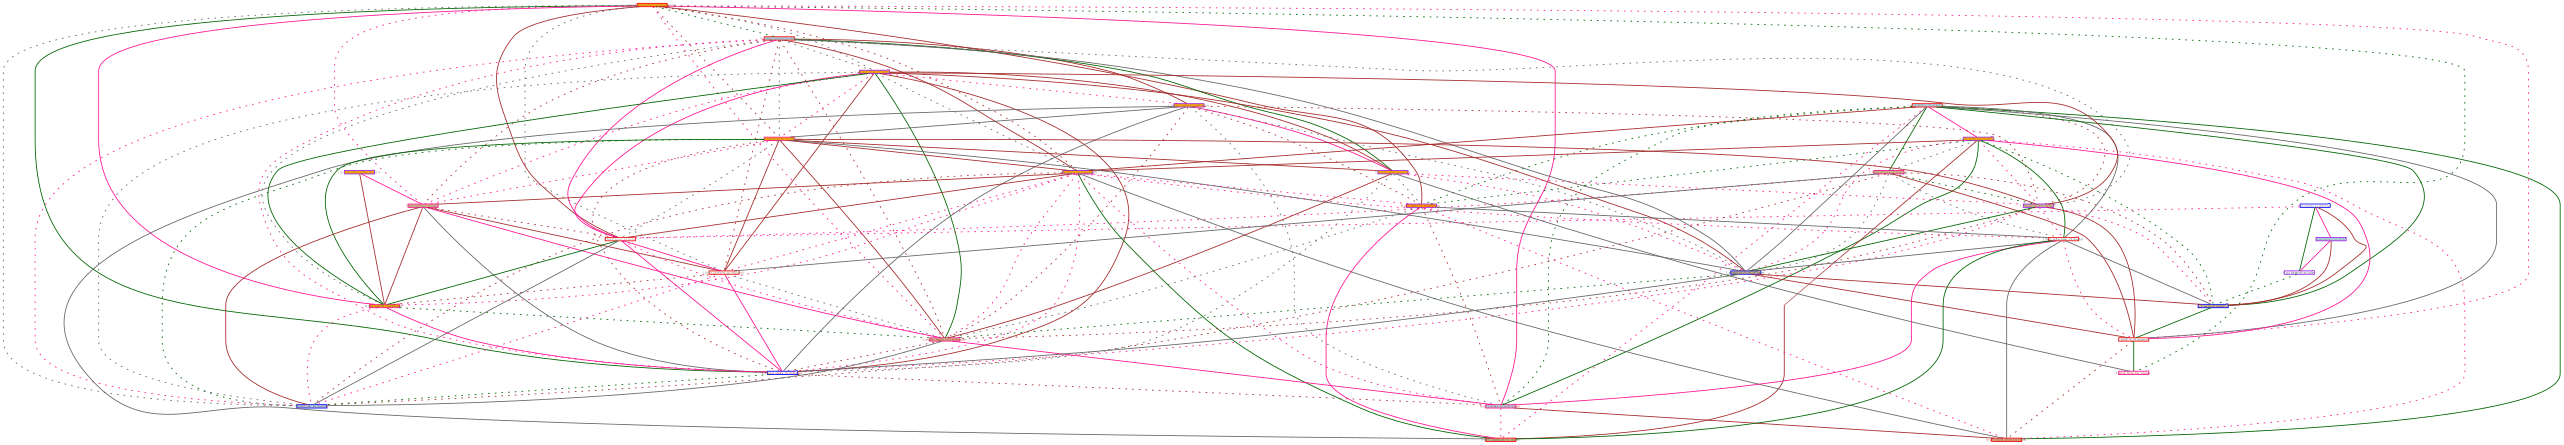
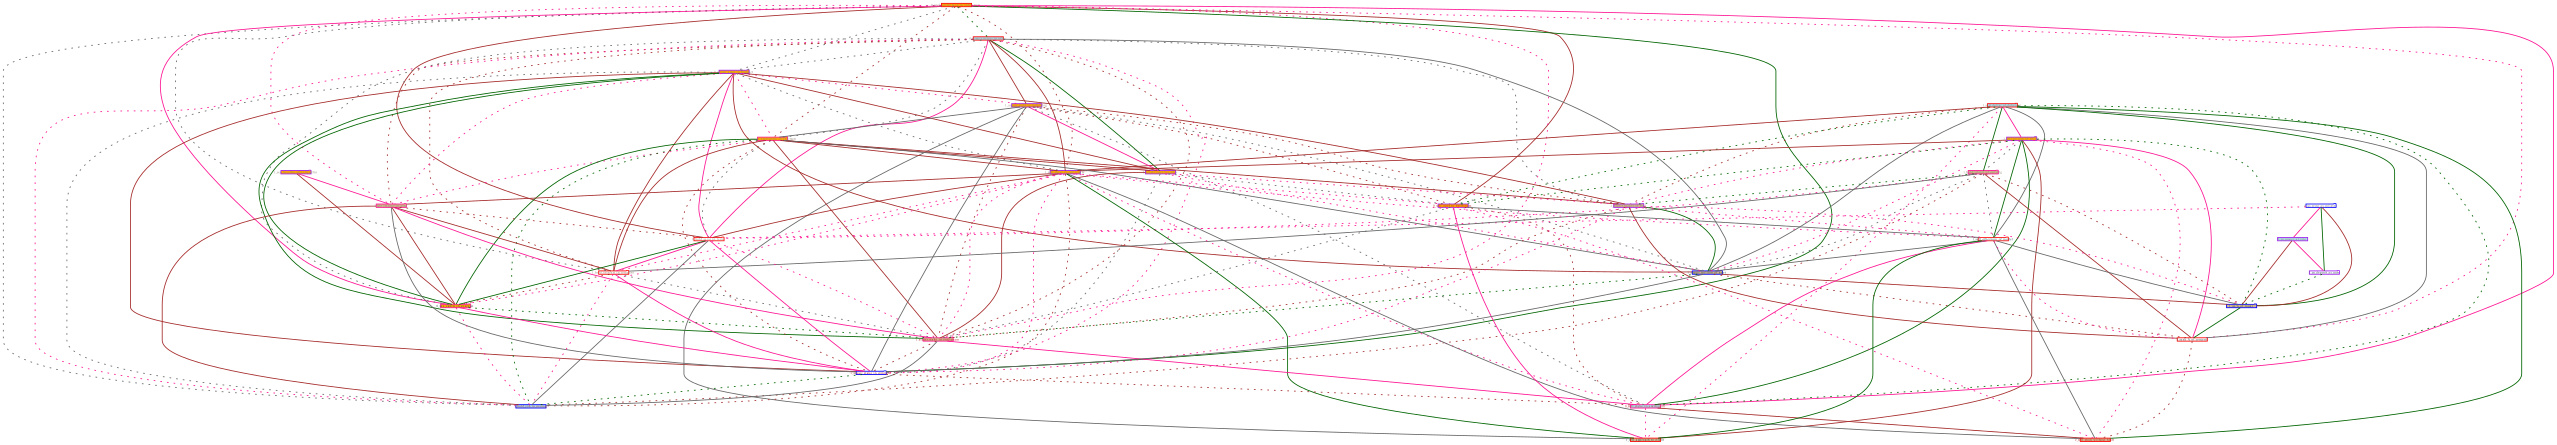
(1930, 304) -> (1938, 304)
(2134, 373) -> none
